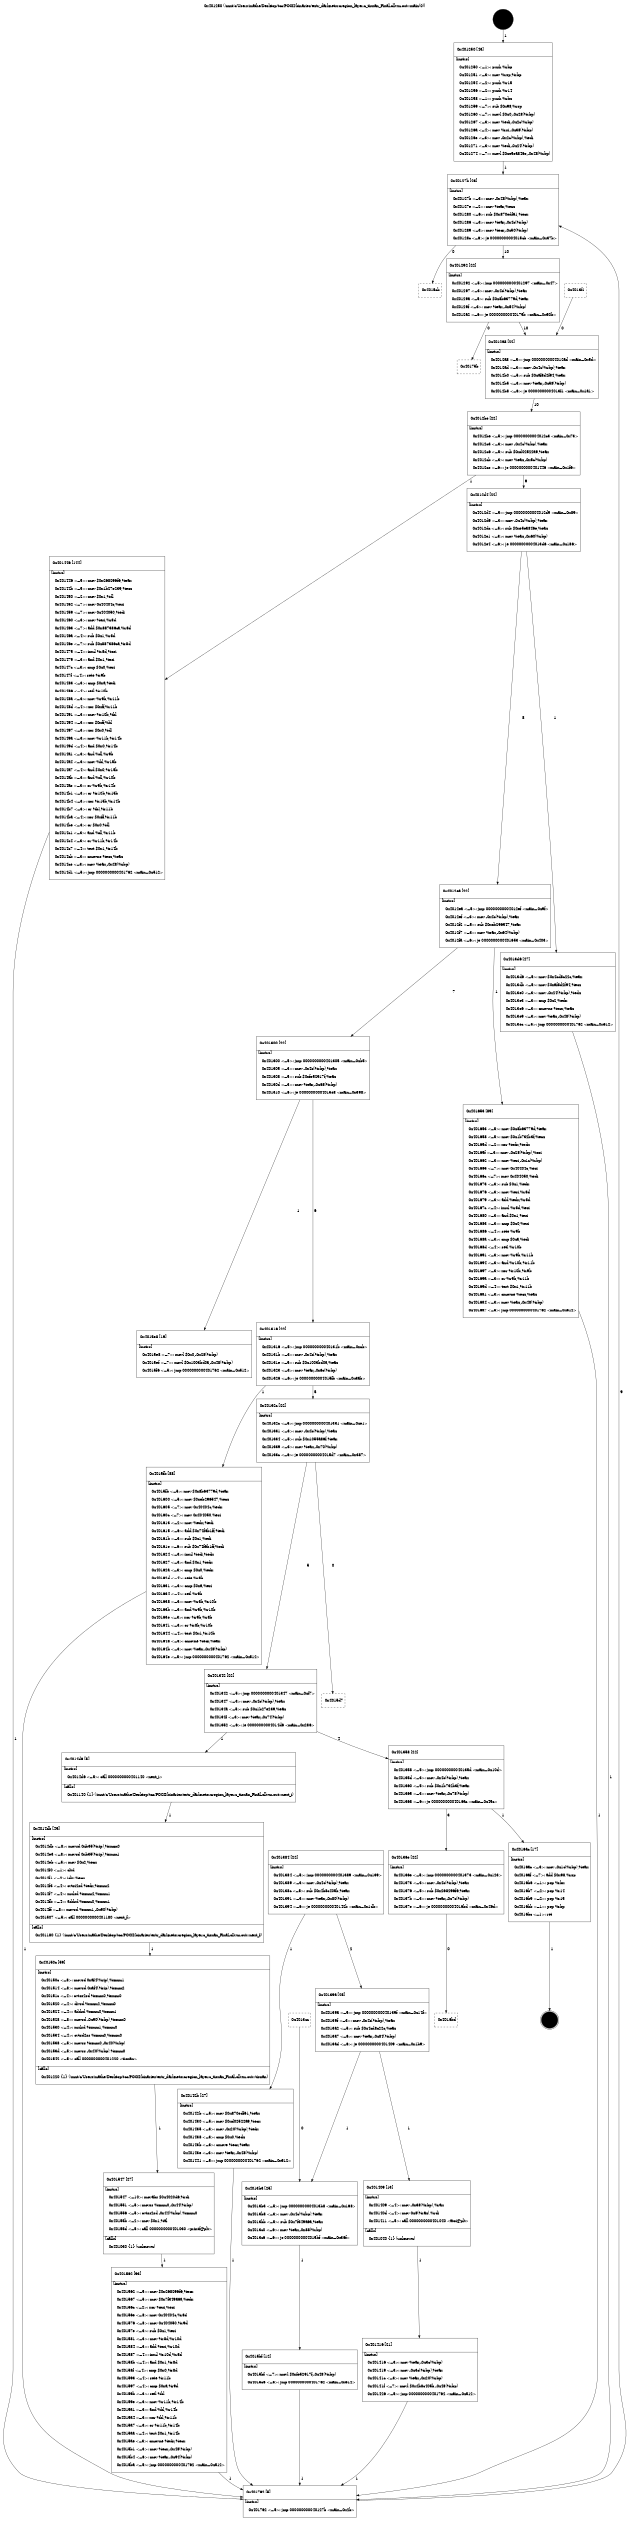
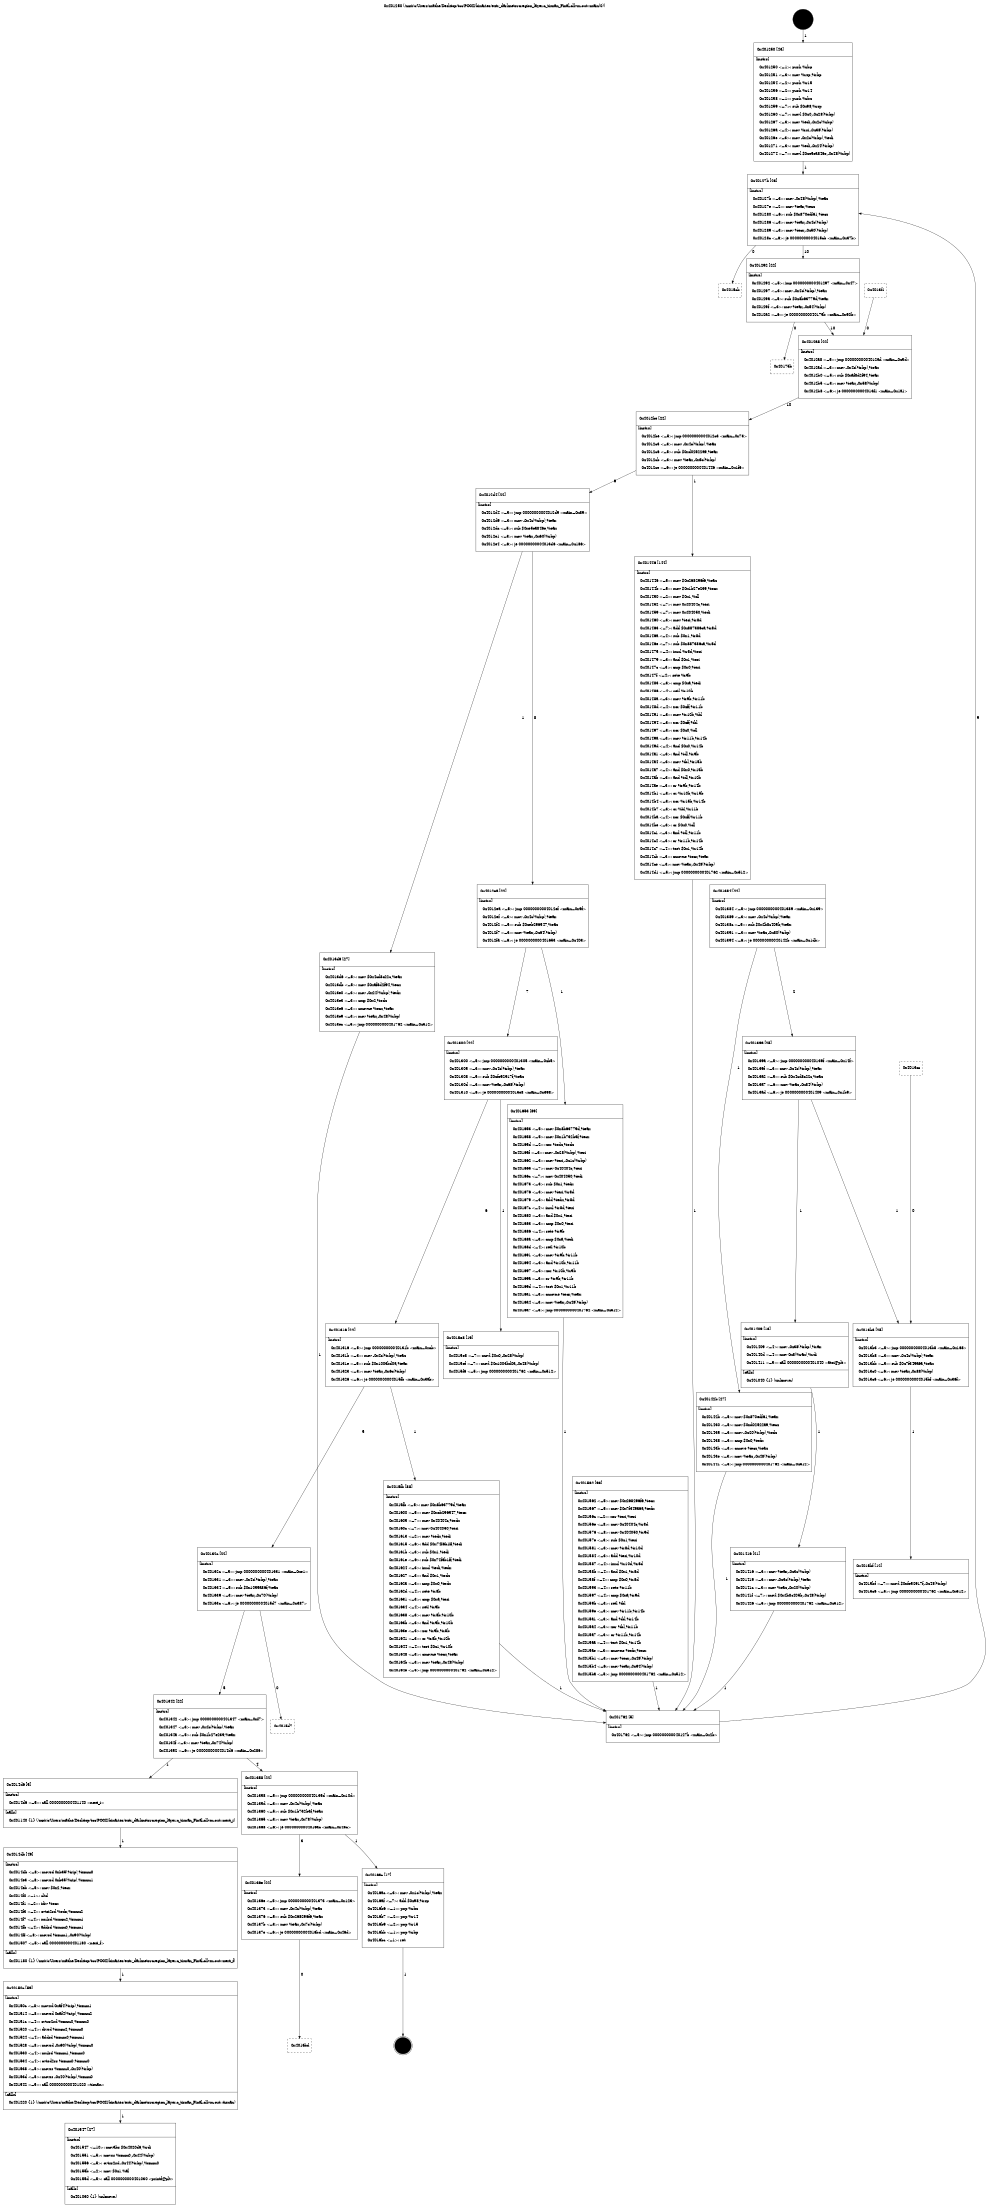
(162, 2259) -> none
(300, 2436) -> none
